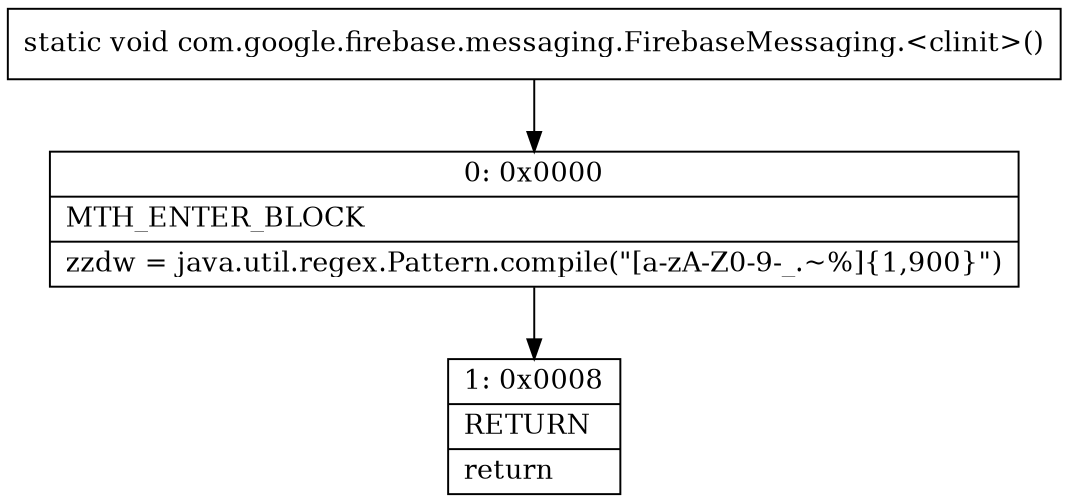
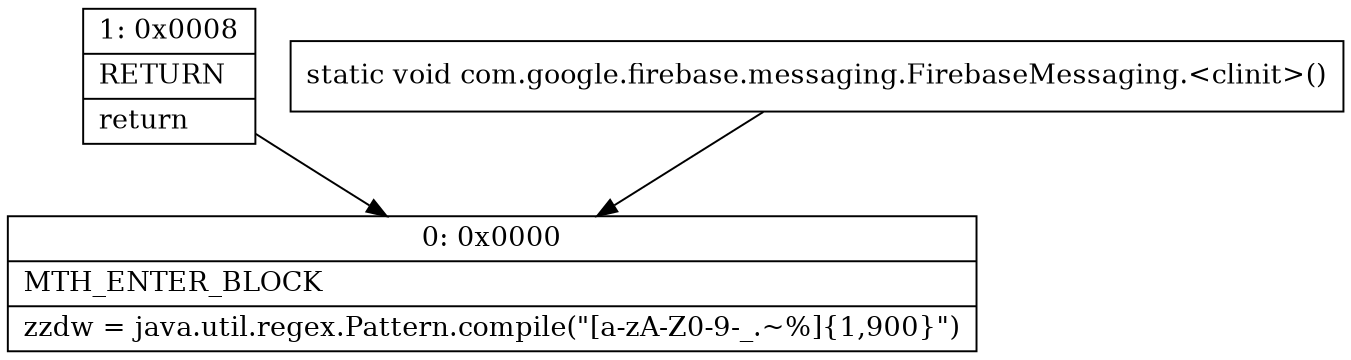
(534, 313) -> (313, 170)
